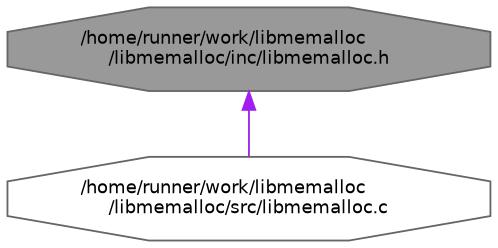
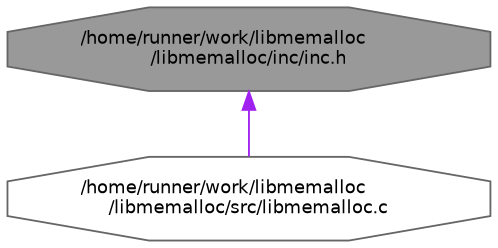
(249, 49) -> (249, 49)
